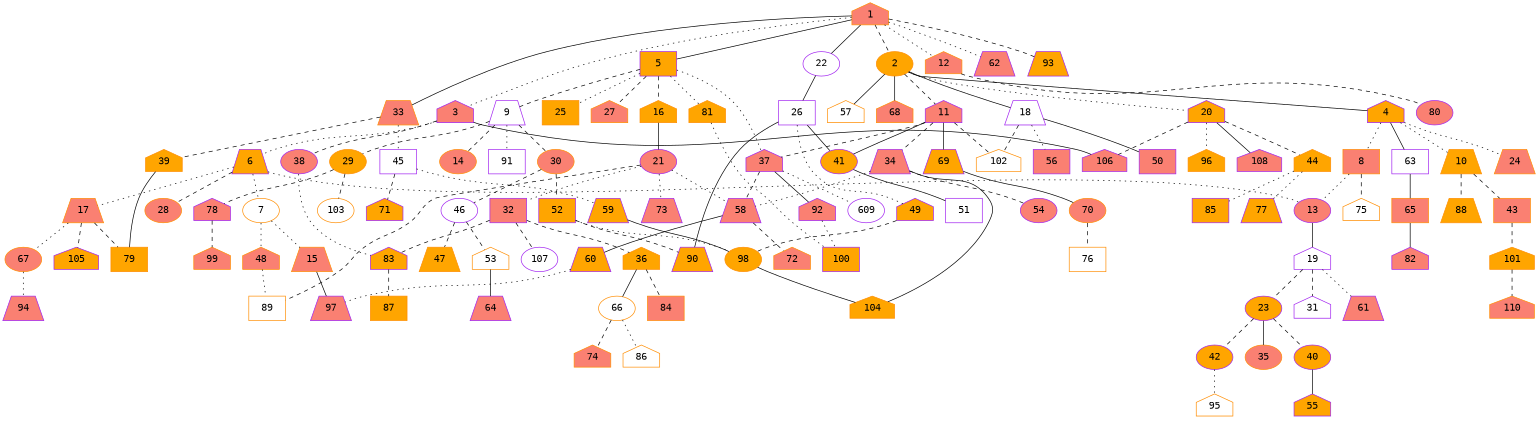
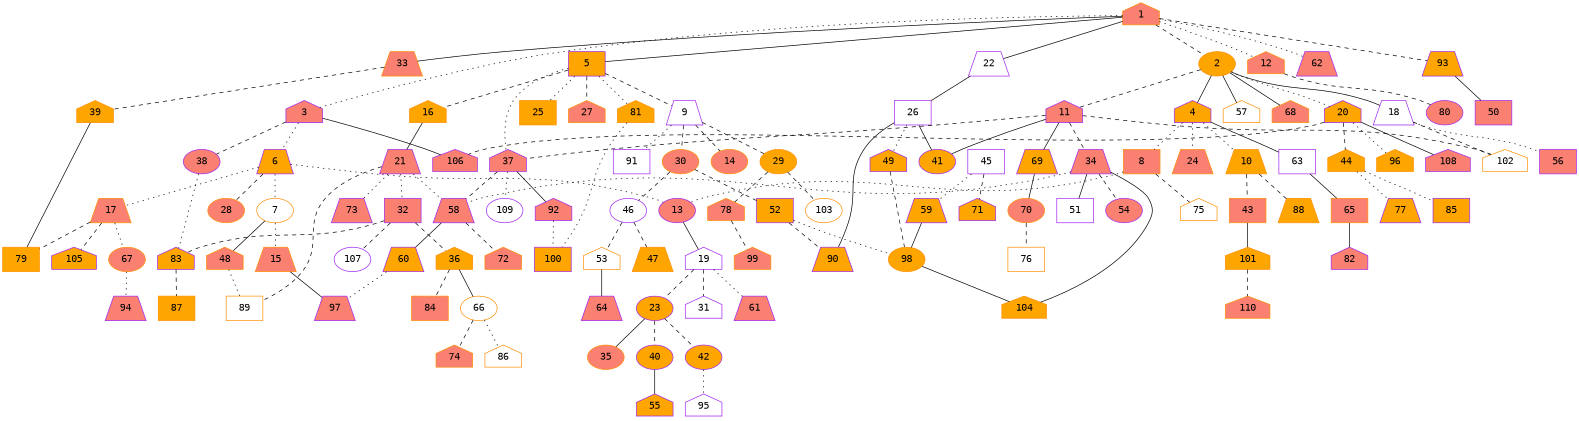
(821, 64) -> (989, 64)
(1092, 134) -> (1468, 88)
(398, 137) -> none
(658, 162) -> (400, 162)
(904, 187) -> (1083, 186)
(212, 211) -> (726, 211)
(866, 211) -> (505, 211)
(261, 235) -> (253, 232)
(1512, 235) -> (1248, 235)
(1215, 406) -> (704, 406)
